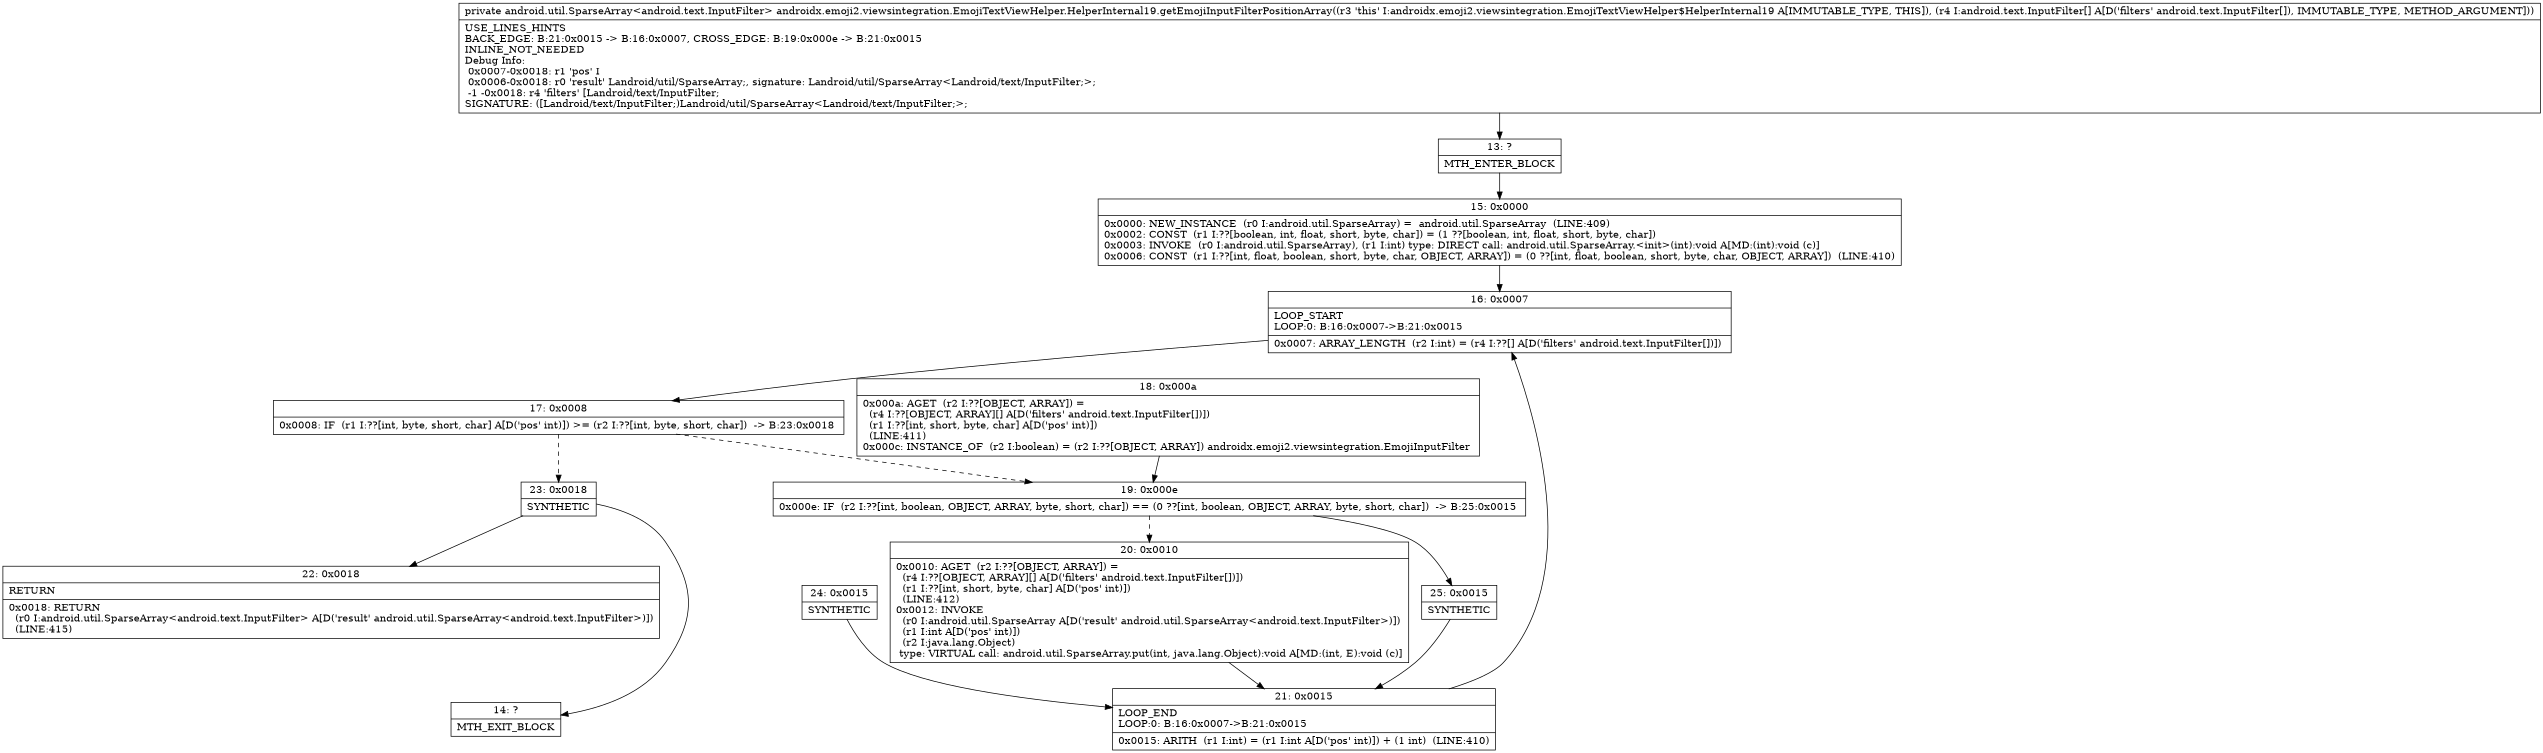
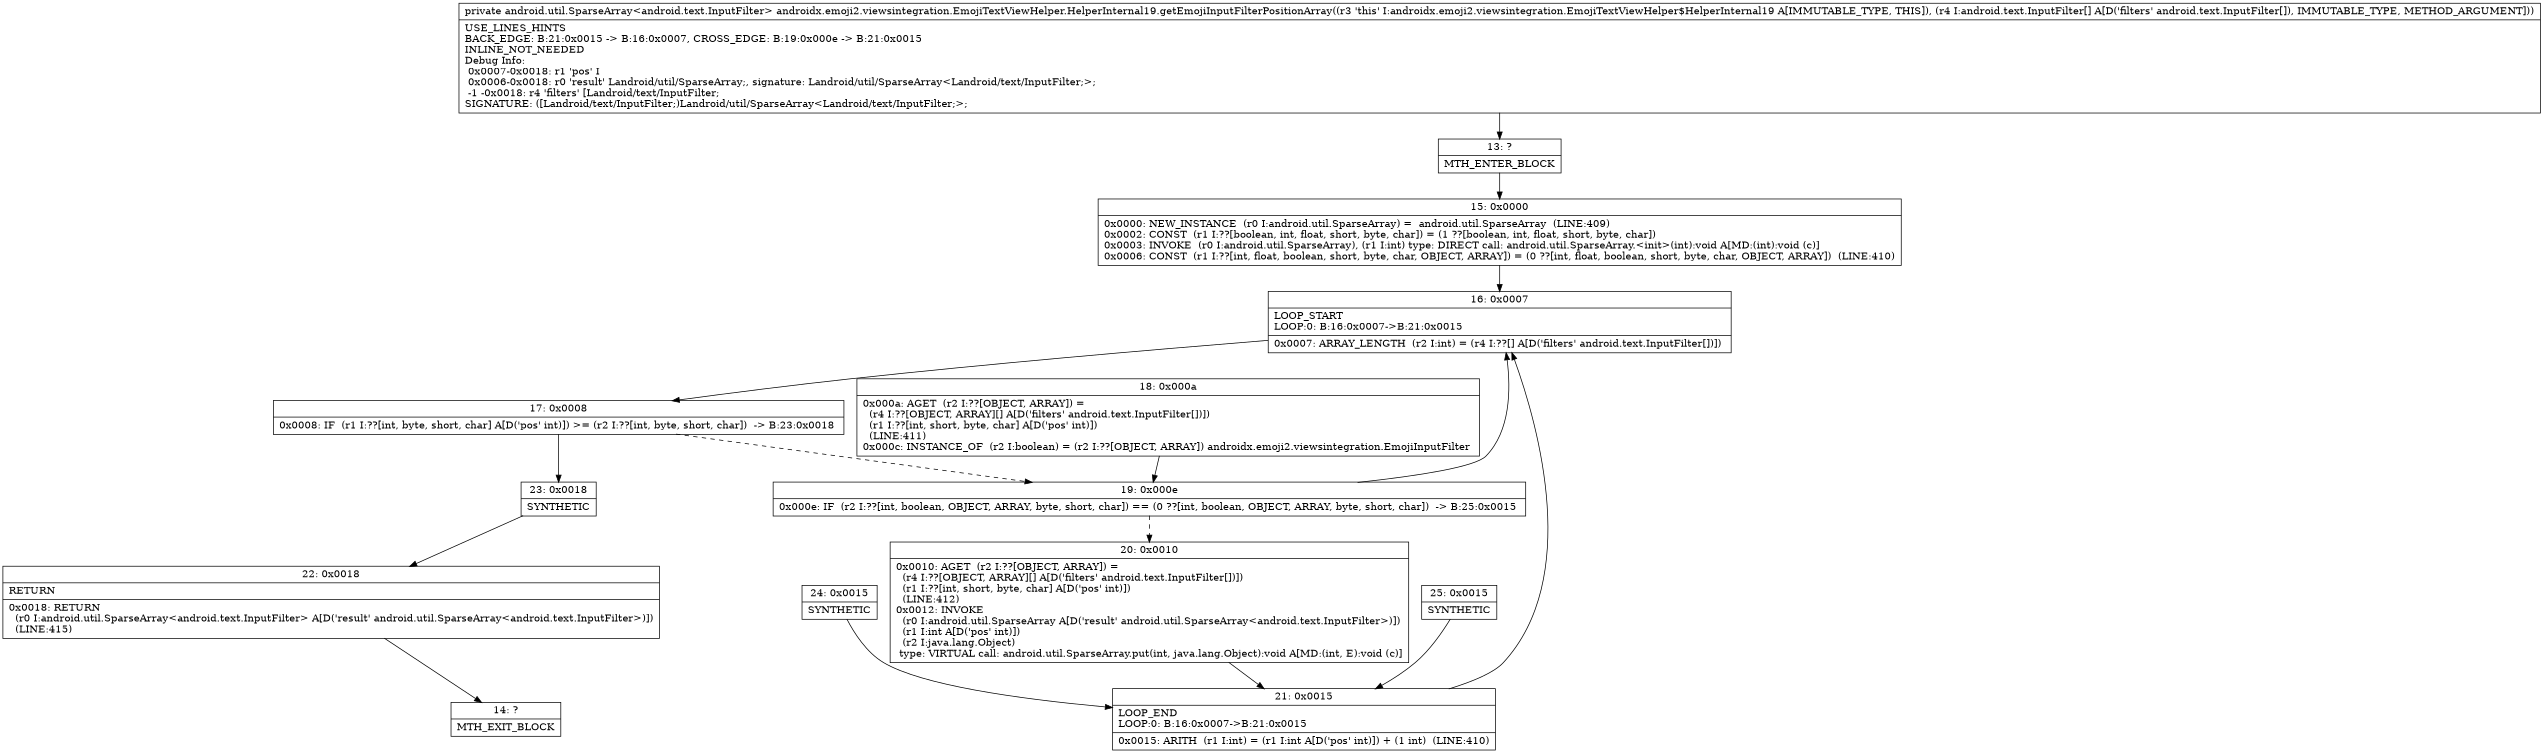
(559, 455) -> (559, 455)
(1390, 532) -> (1473, 463)
(687, 618) -> (430, 668)
